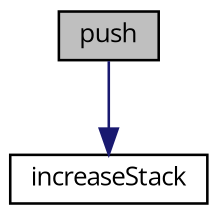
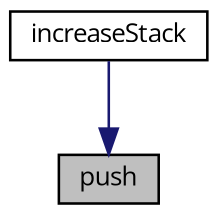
(109, 95) -> (109, 95)
